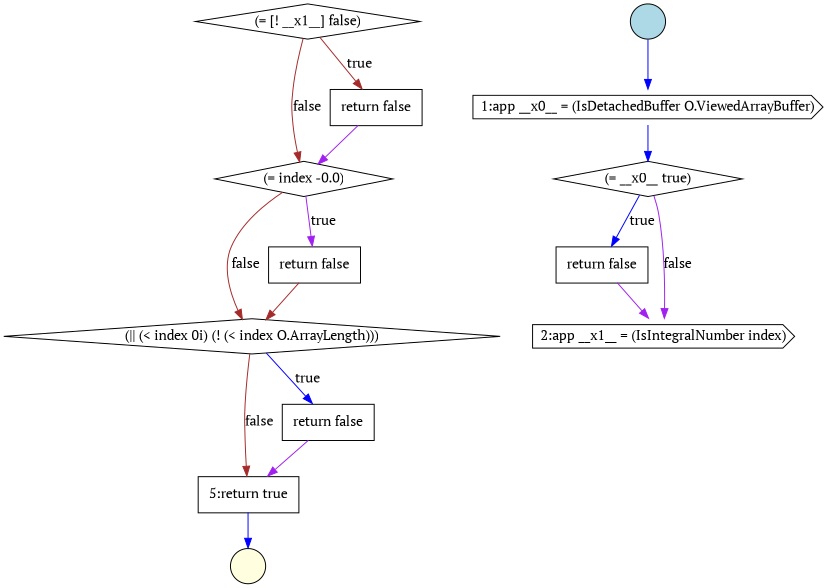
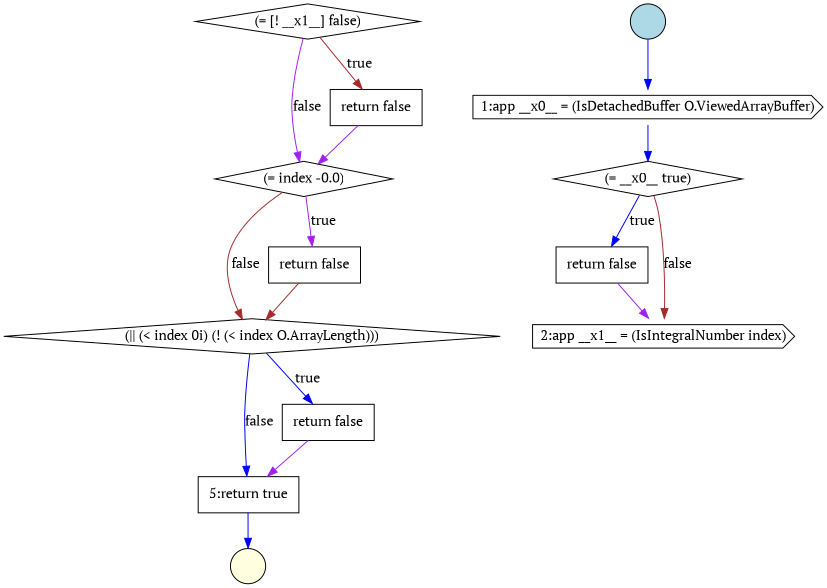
(292, 95) -> (292, 95)
(663, 252) -> (663, 252)
(245, 410) -> (245, 410)
